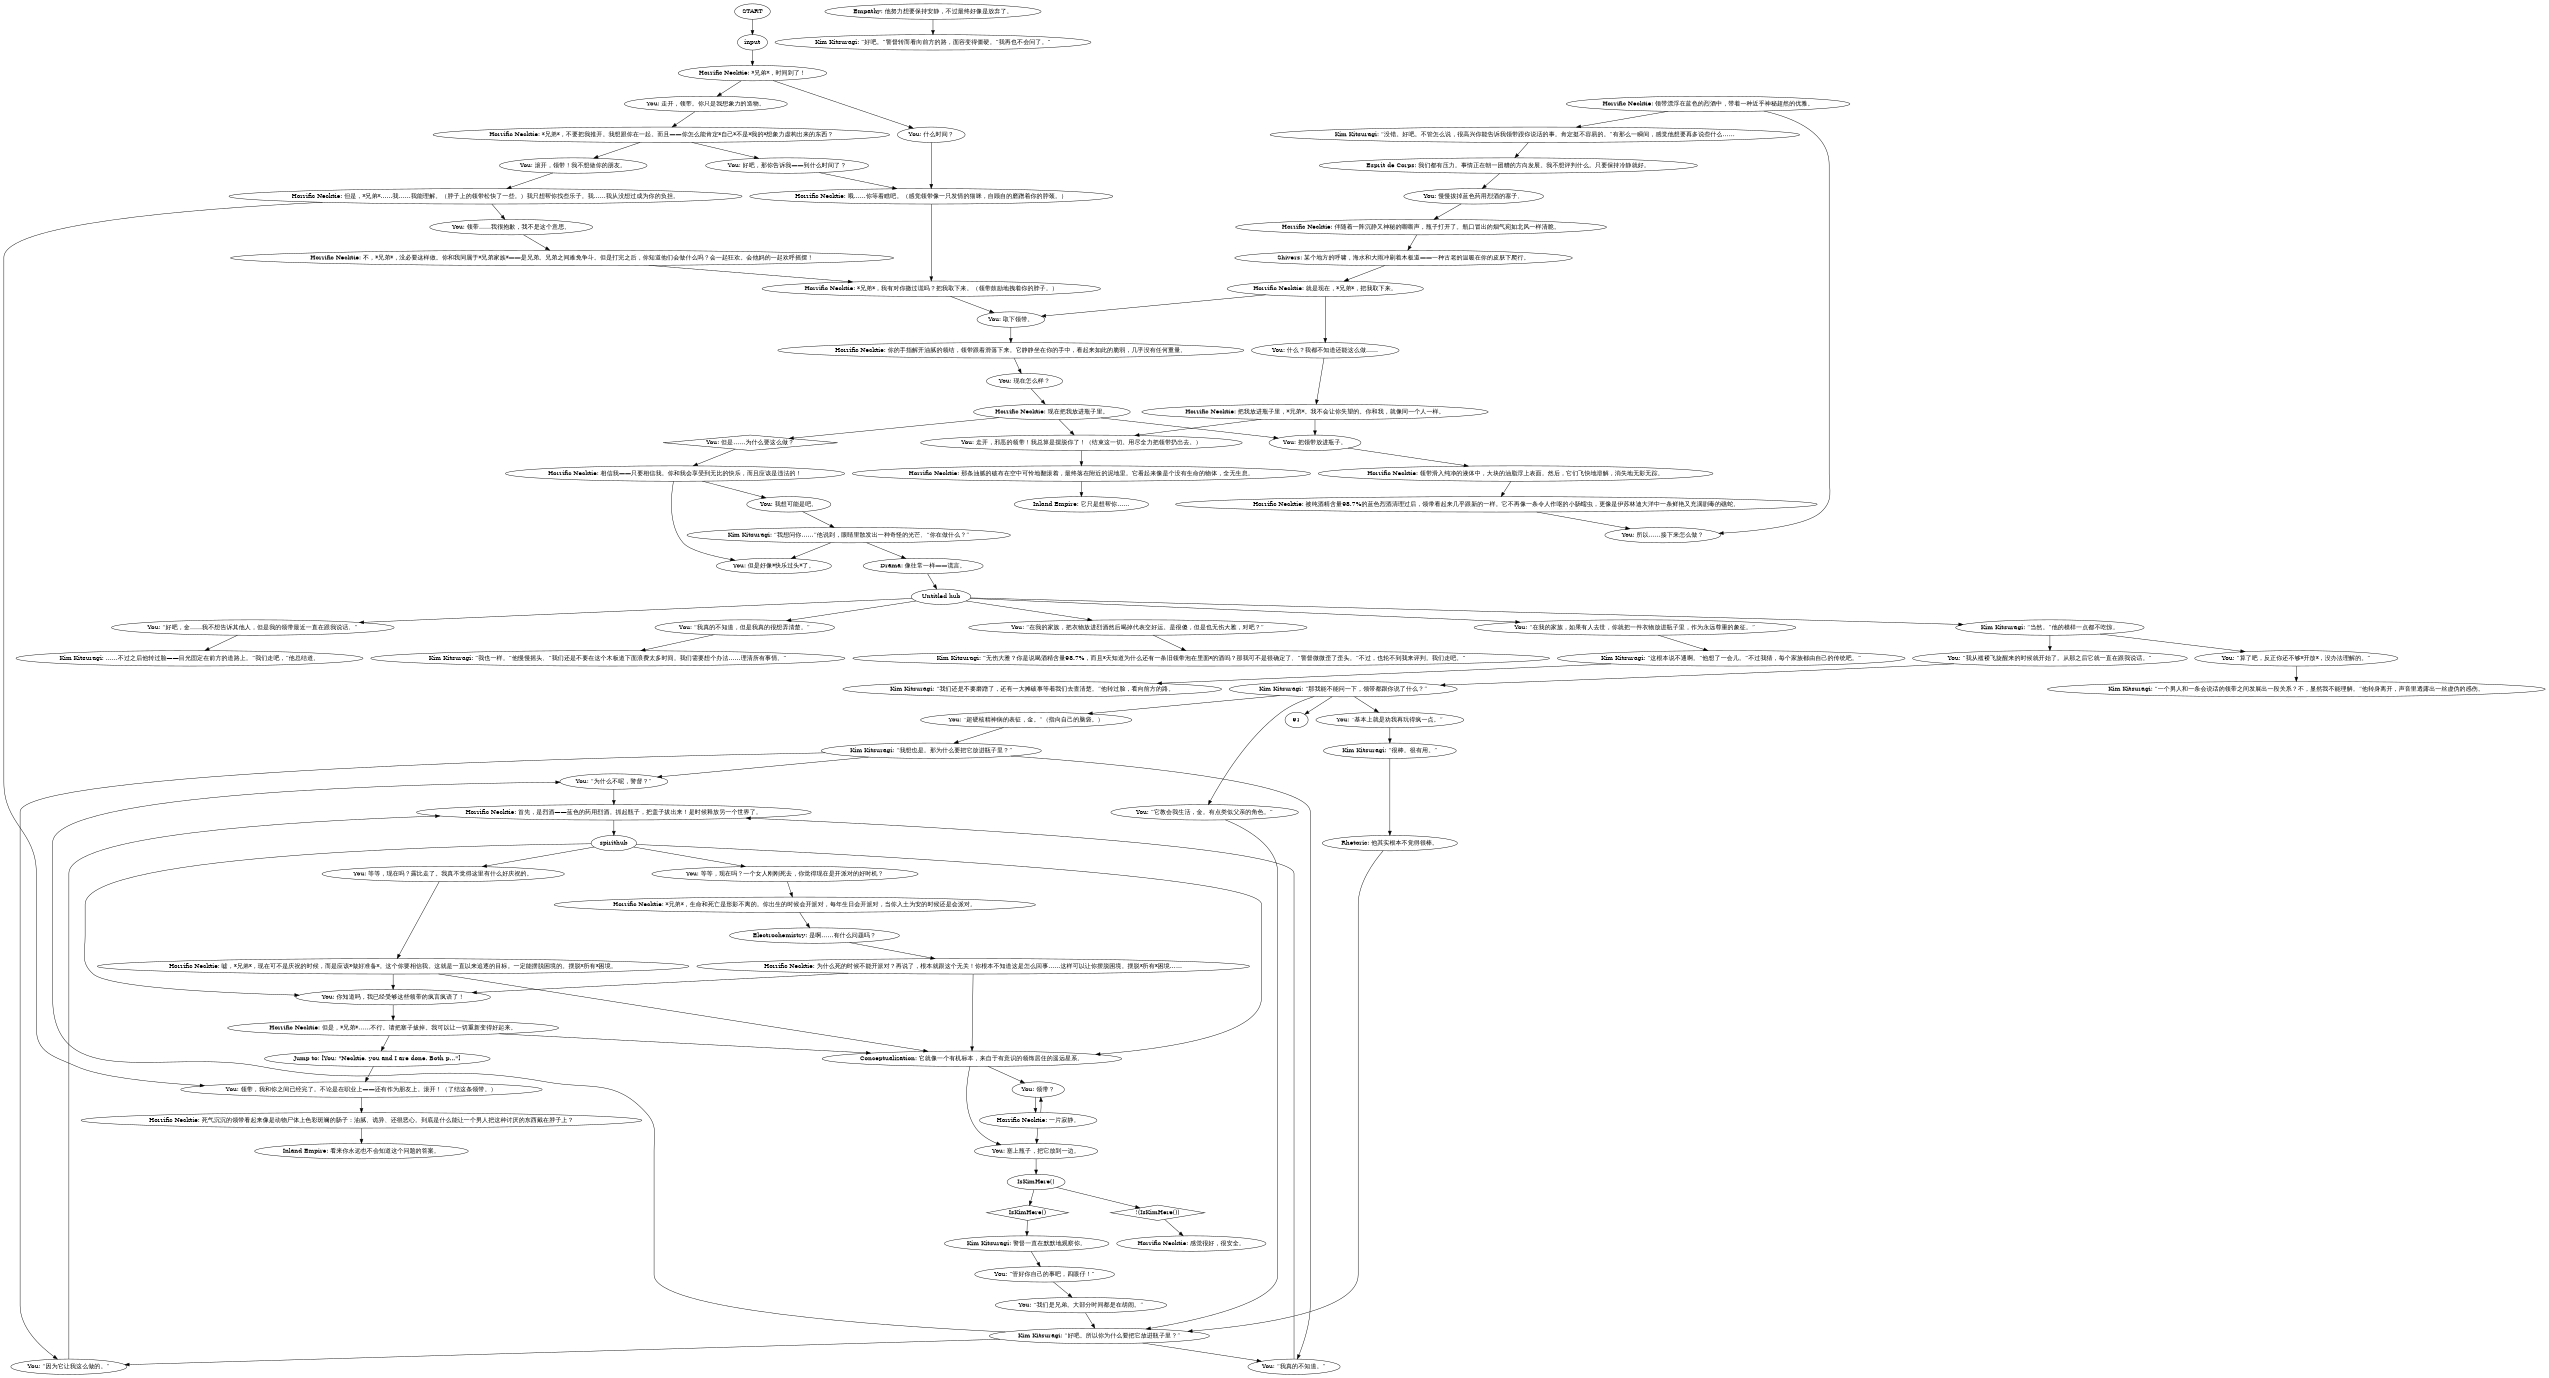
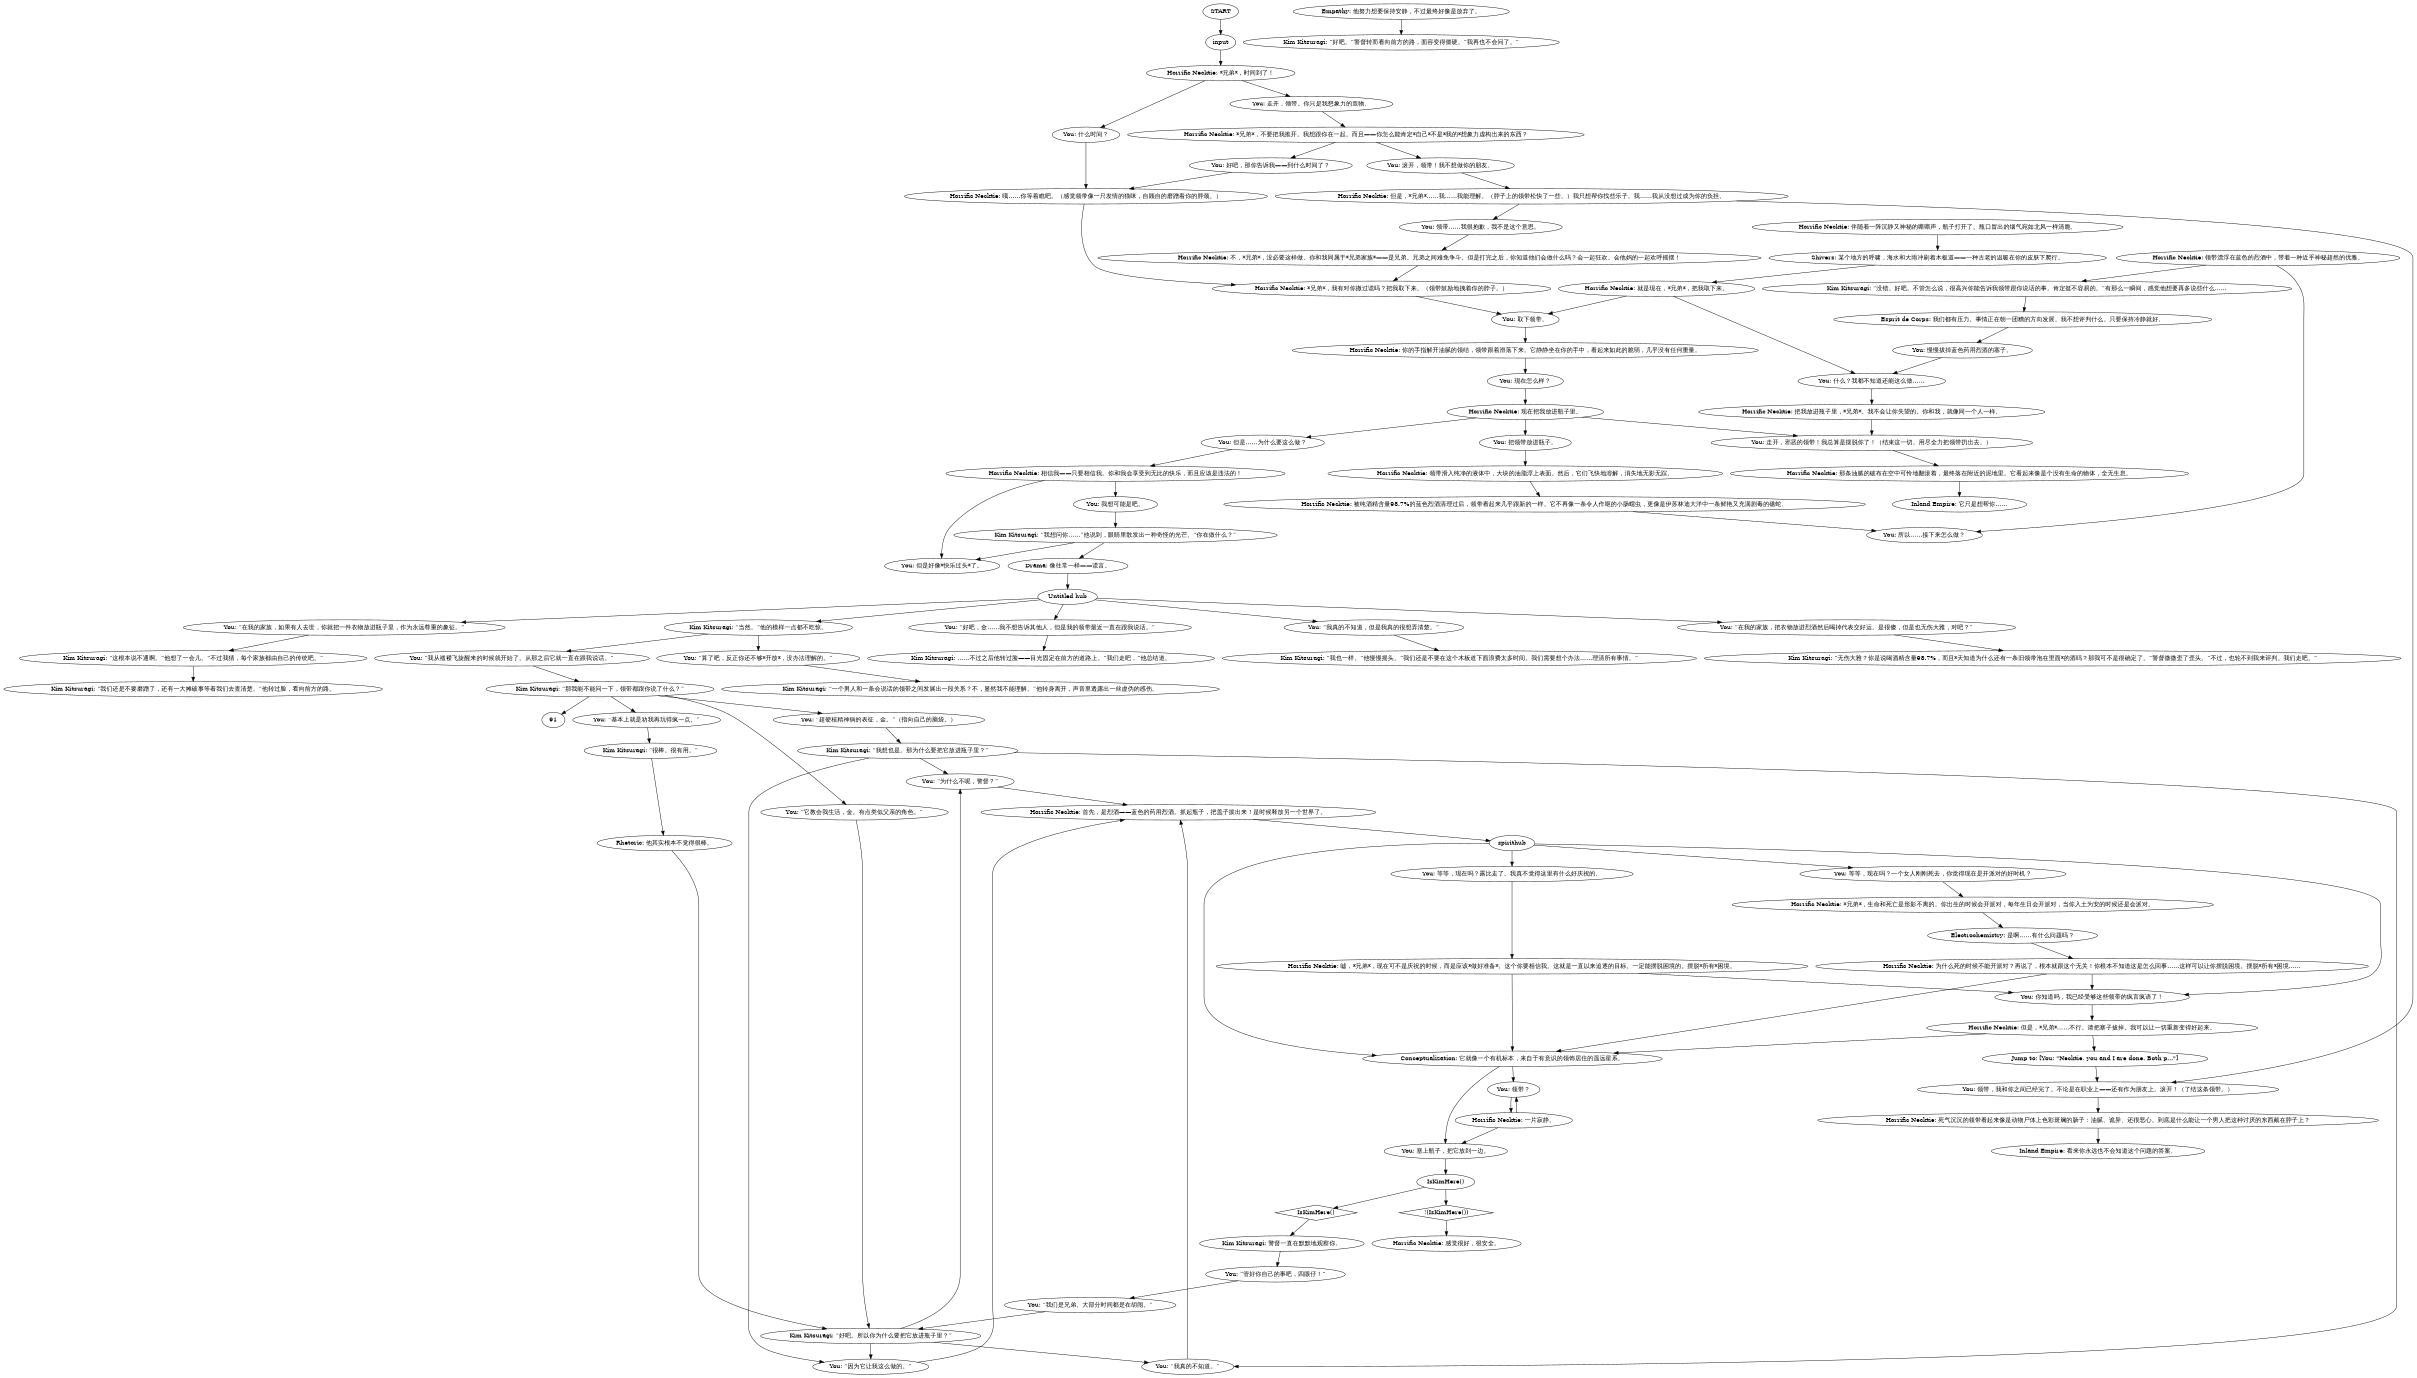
(1449, 211) -> (1919, 365)
(1315, 425) -> none
(750, 443) -> (1263, 443)
